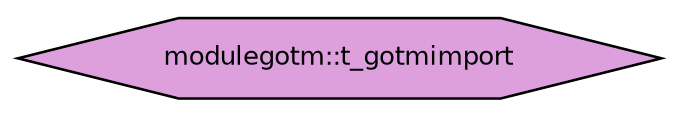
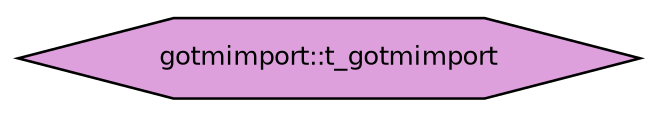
(340, 58) -> (329, 58)
